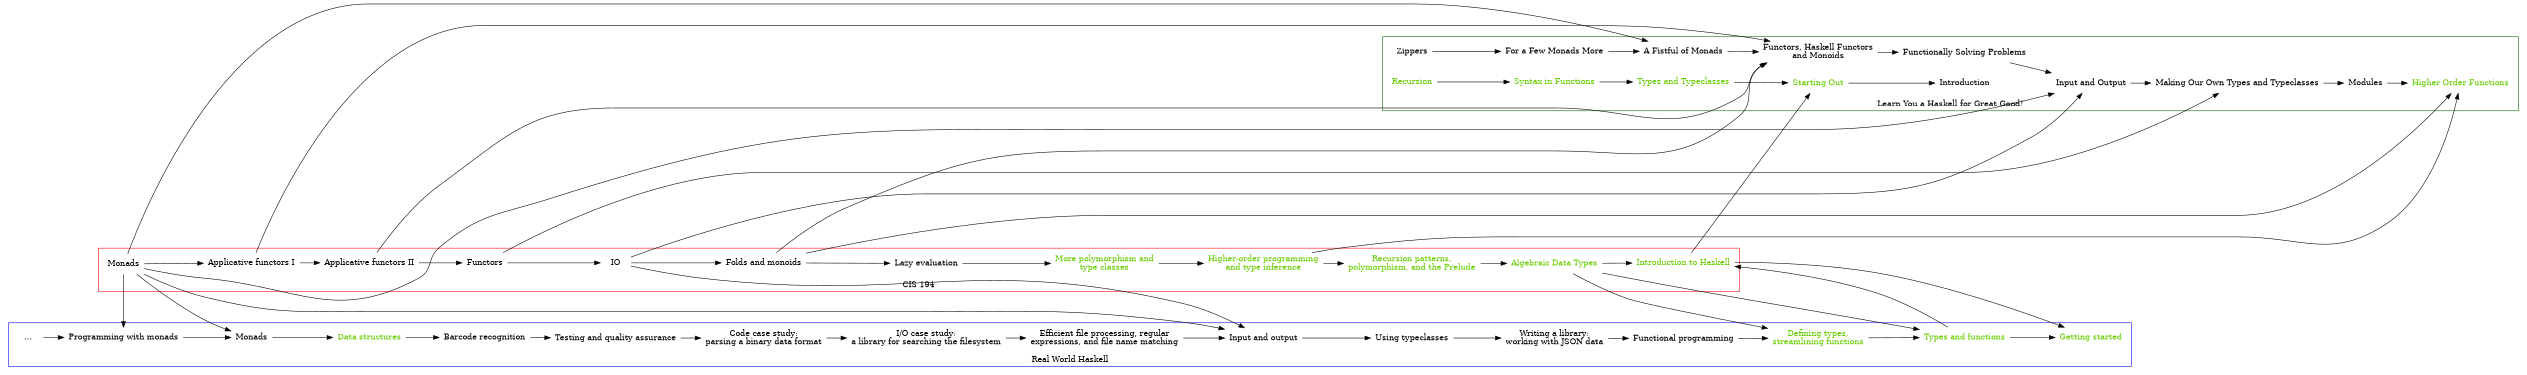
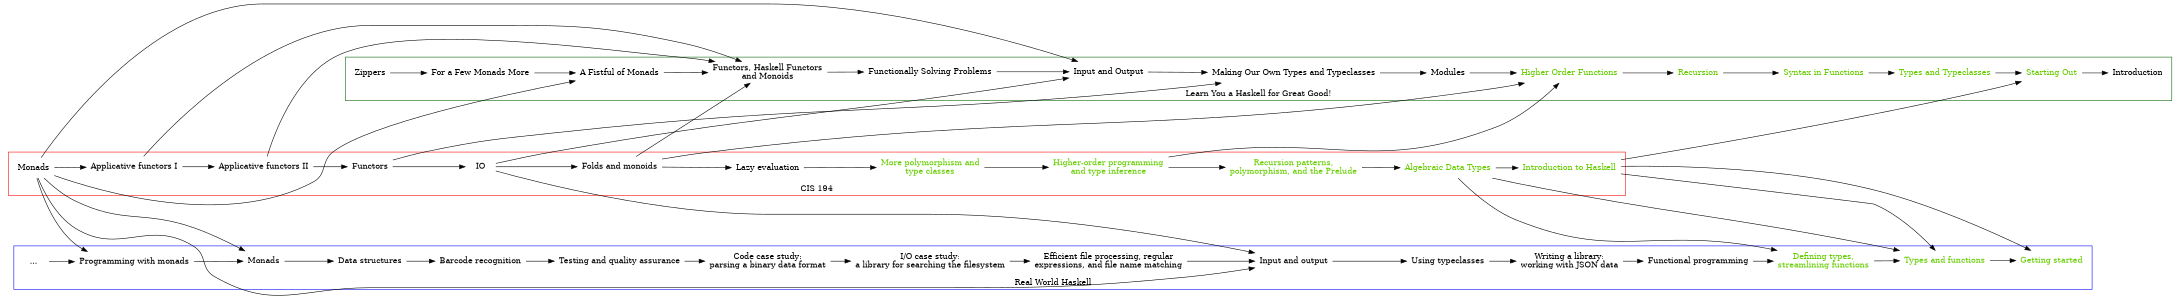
none -> (1645, 73)
(1848, 285) -> (1783, 193)
(369, 337) -> (370, 261)
